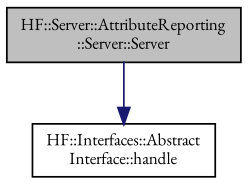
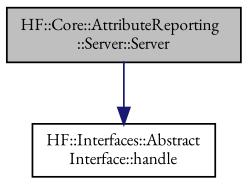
(124, 35) -> (124, 35)
